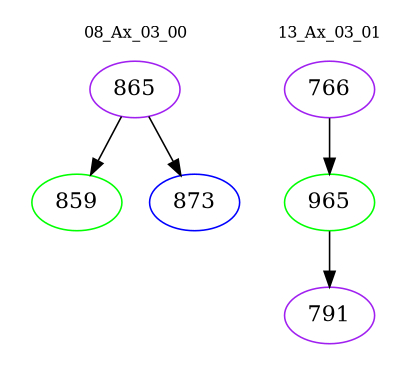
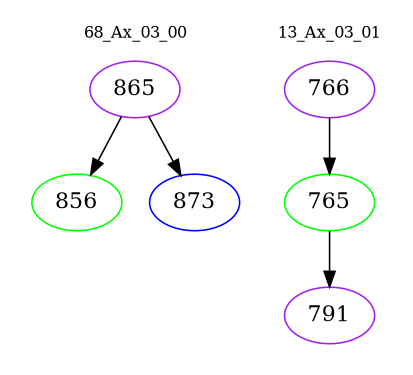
(136, 34) -> (136, 34)
(77, 202) -> (77, 202)
(330, 202) -> (330, 202)
